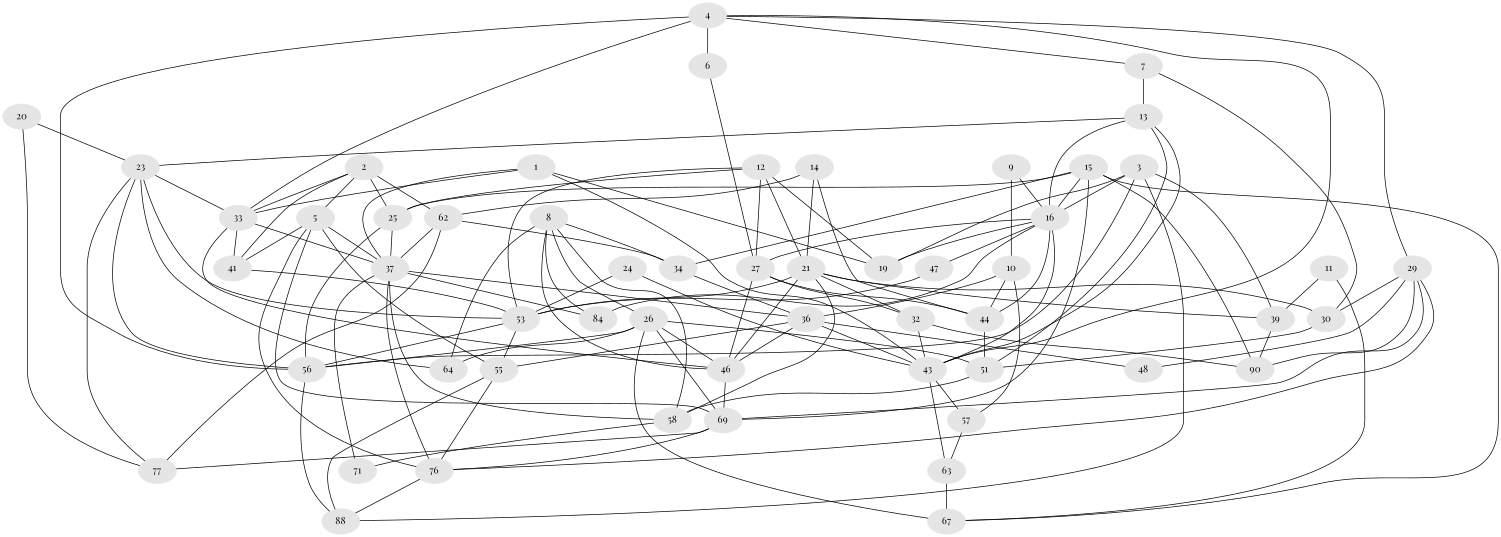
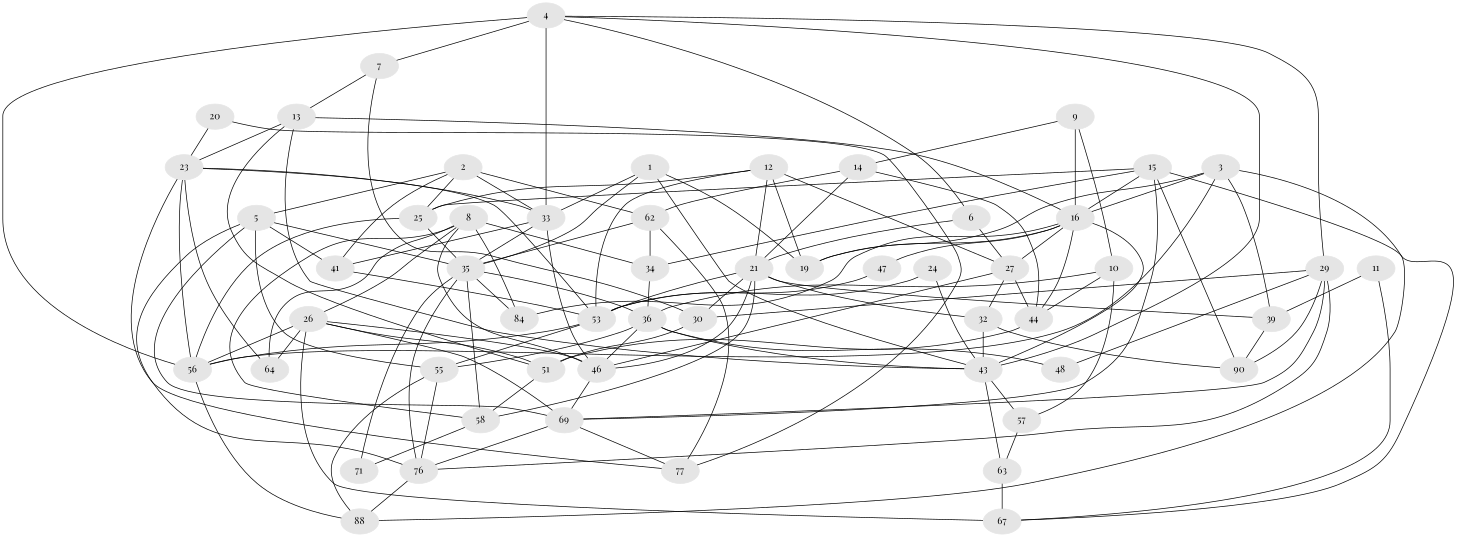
none -> (967, 142)
none -> (859, 235)
(390, 268) -> (466, 268)
